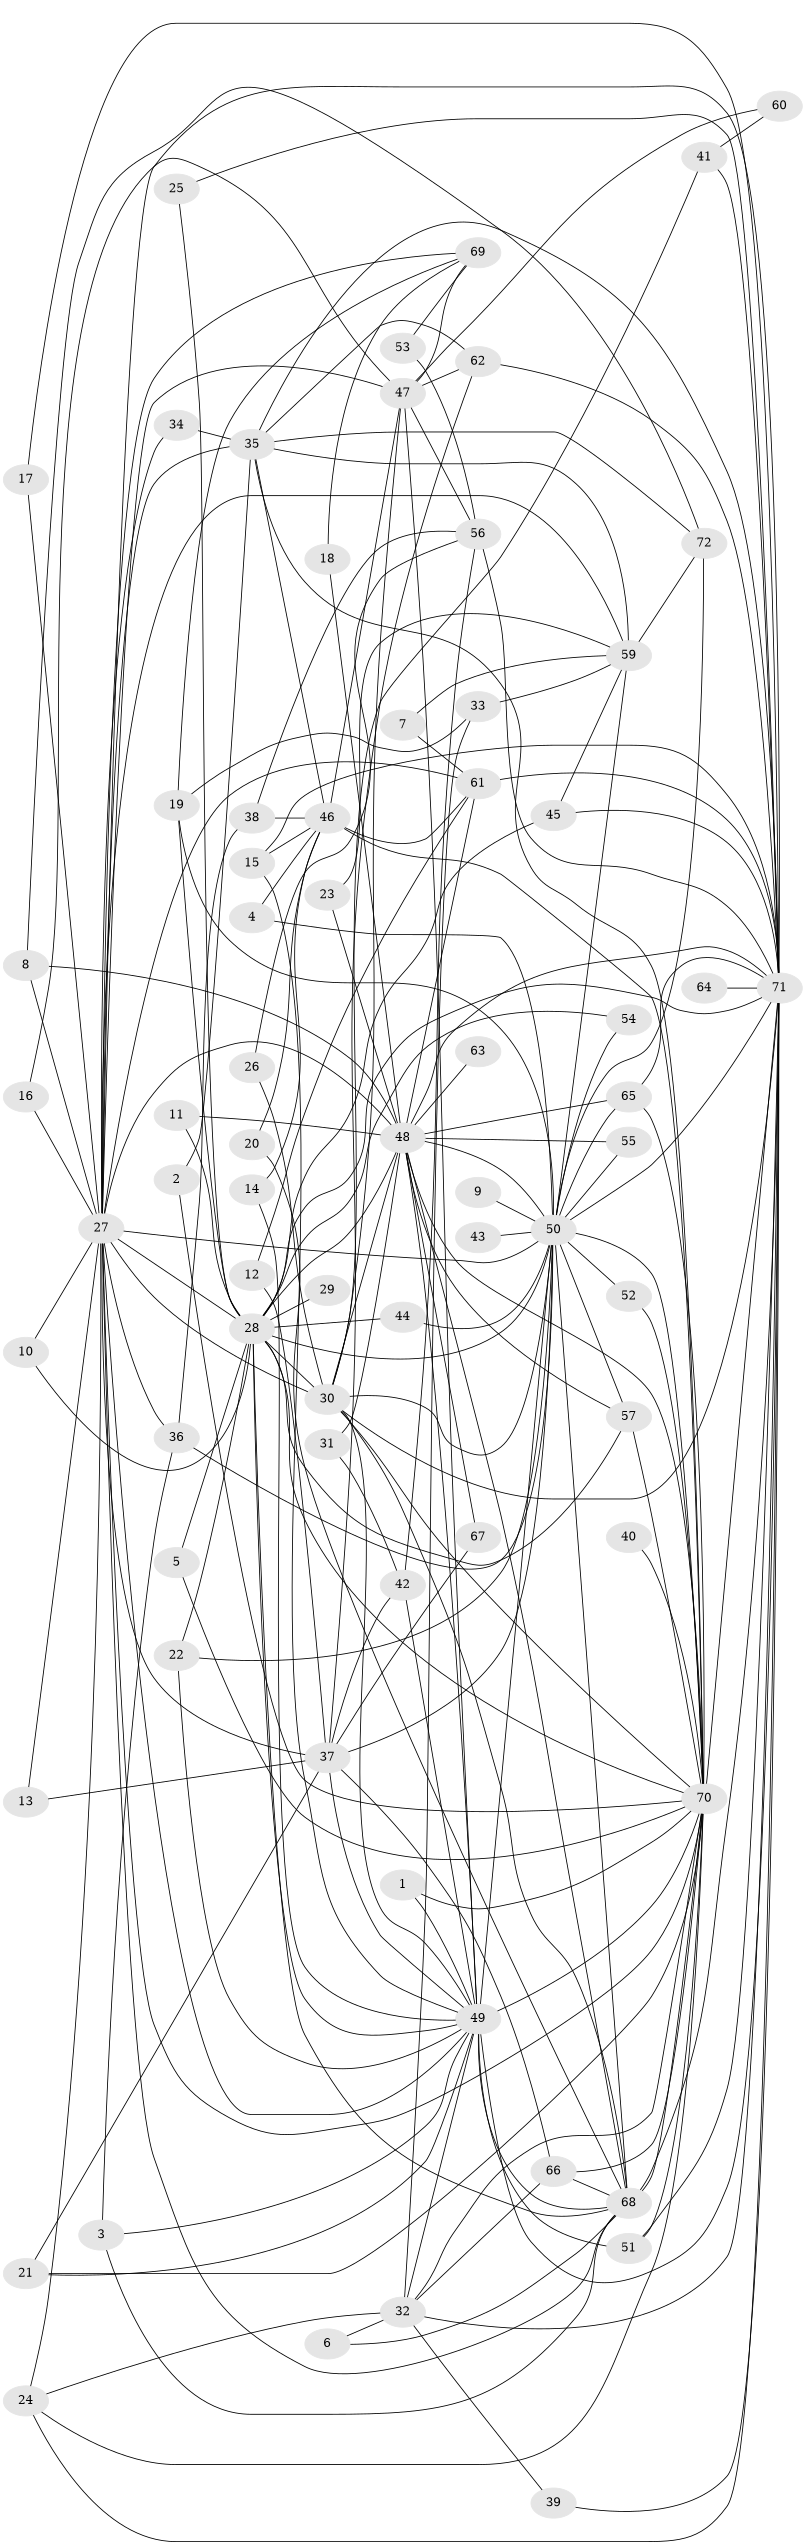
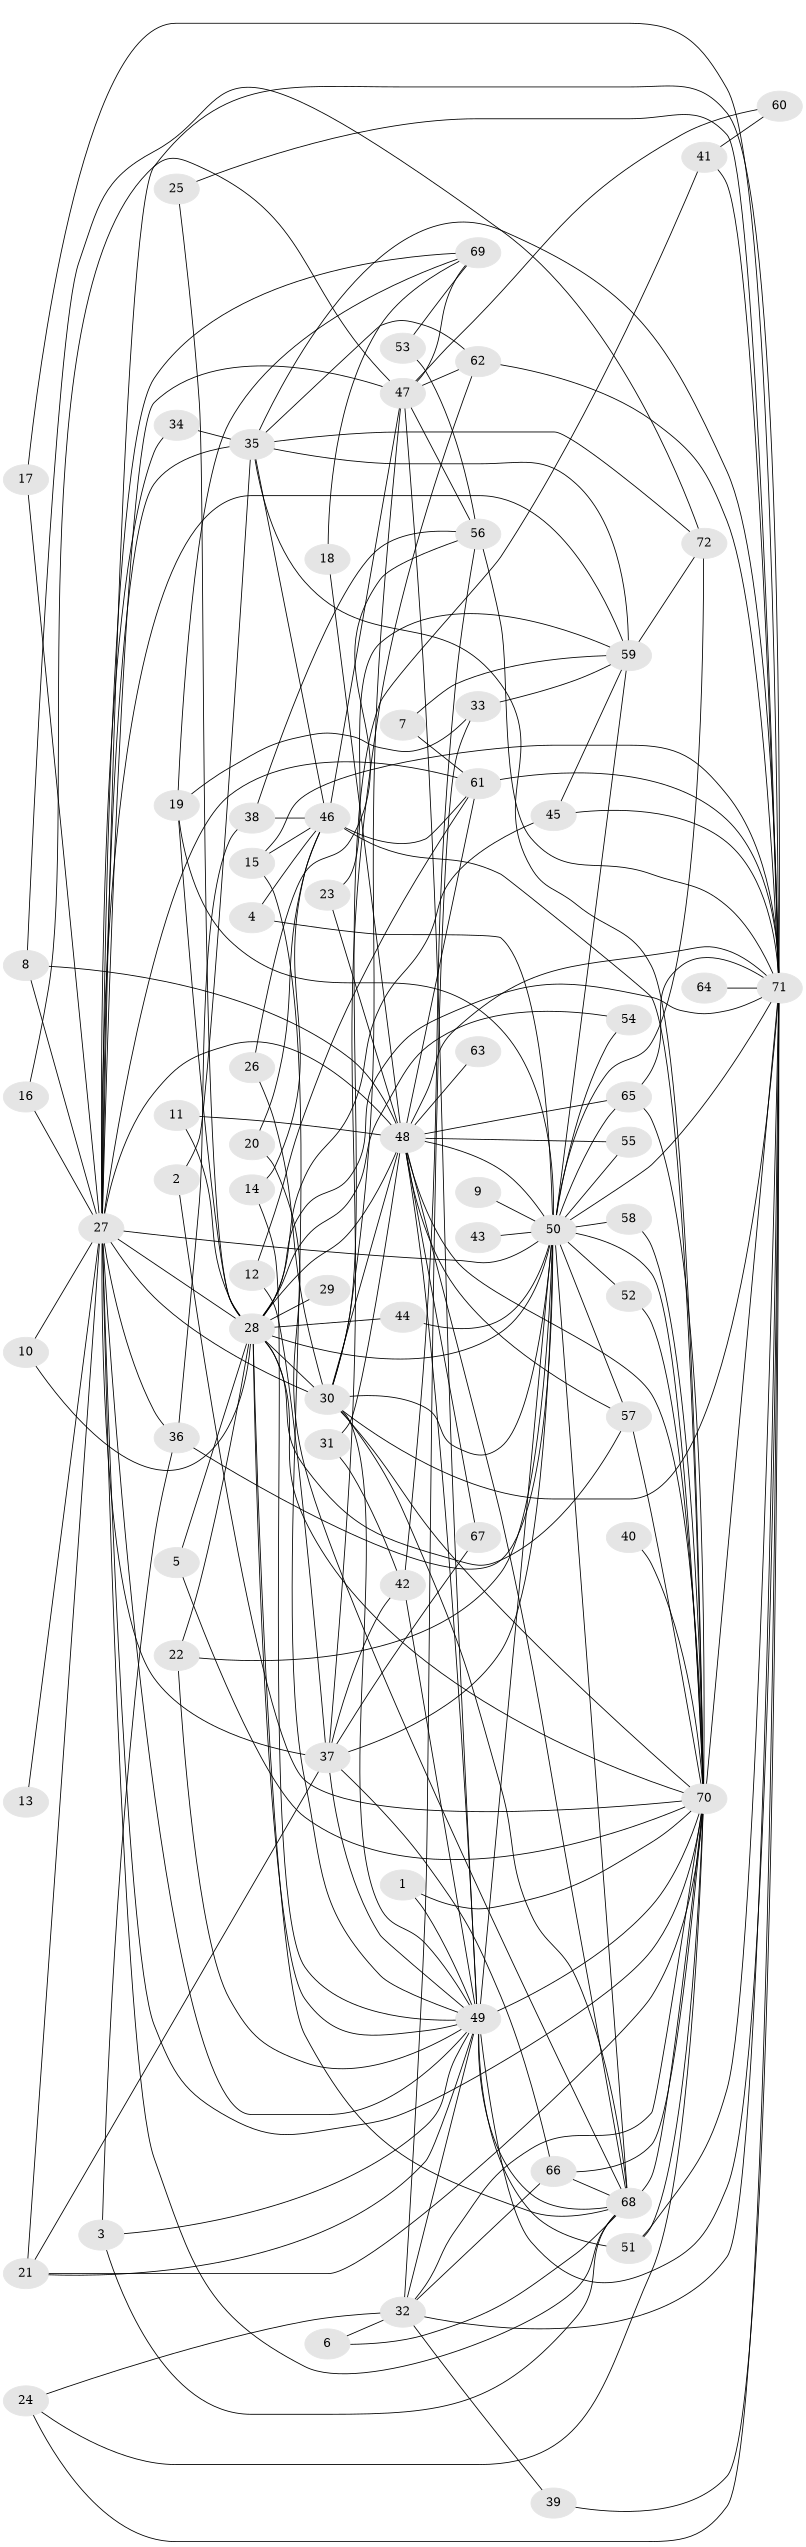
none -> (629, 1219)
(751, 1603) -> none
(177, 1780) -> none
(88, 1817) -> (64, 1751)
